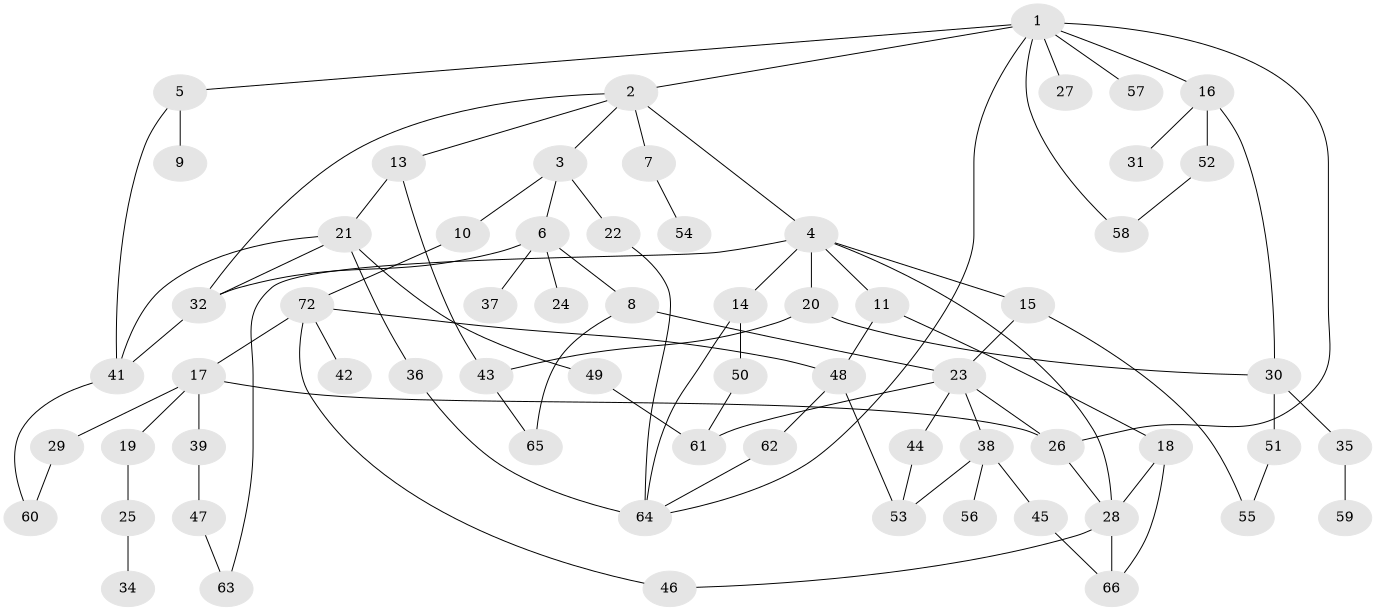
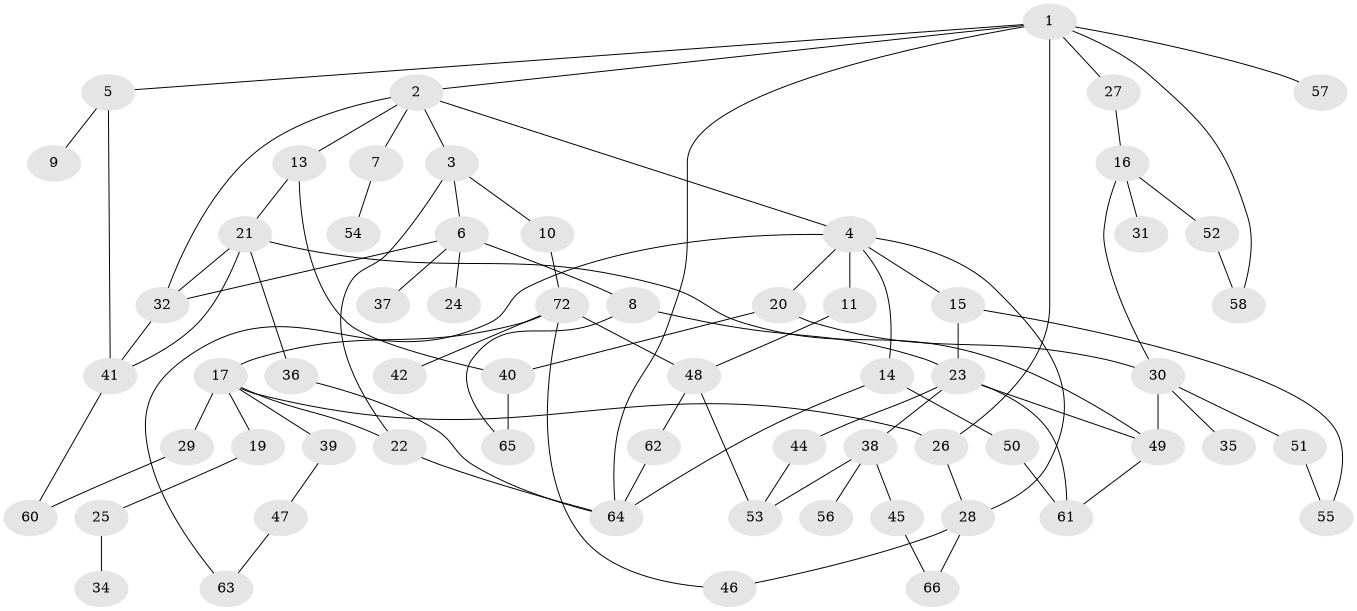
(1124, 55) -> (1118, 128)
(486, 376) -> (508, 376)
none -> (310, 412)
(1008, 412) -> (1054, 410)
none -> (1158, 412)
(1166, 447) -> none
(1345, 518) -> none
